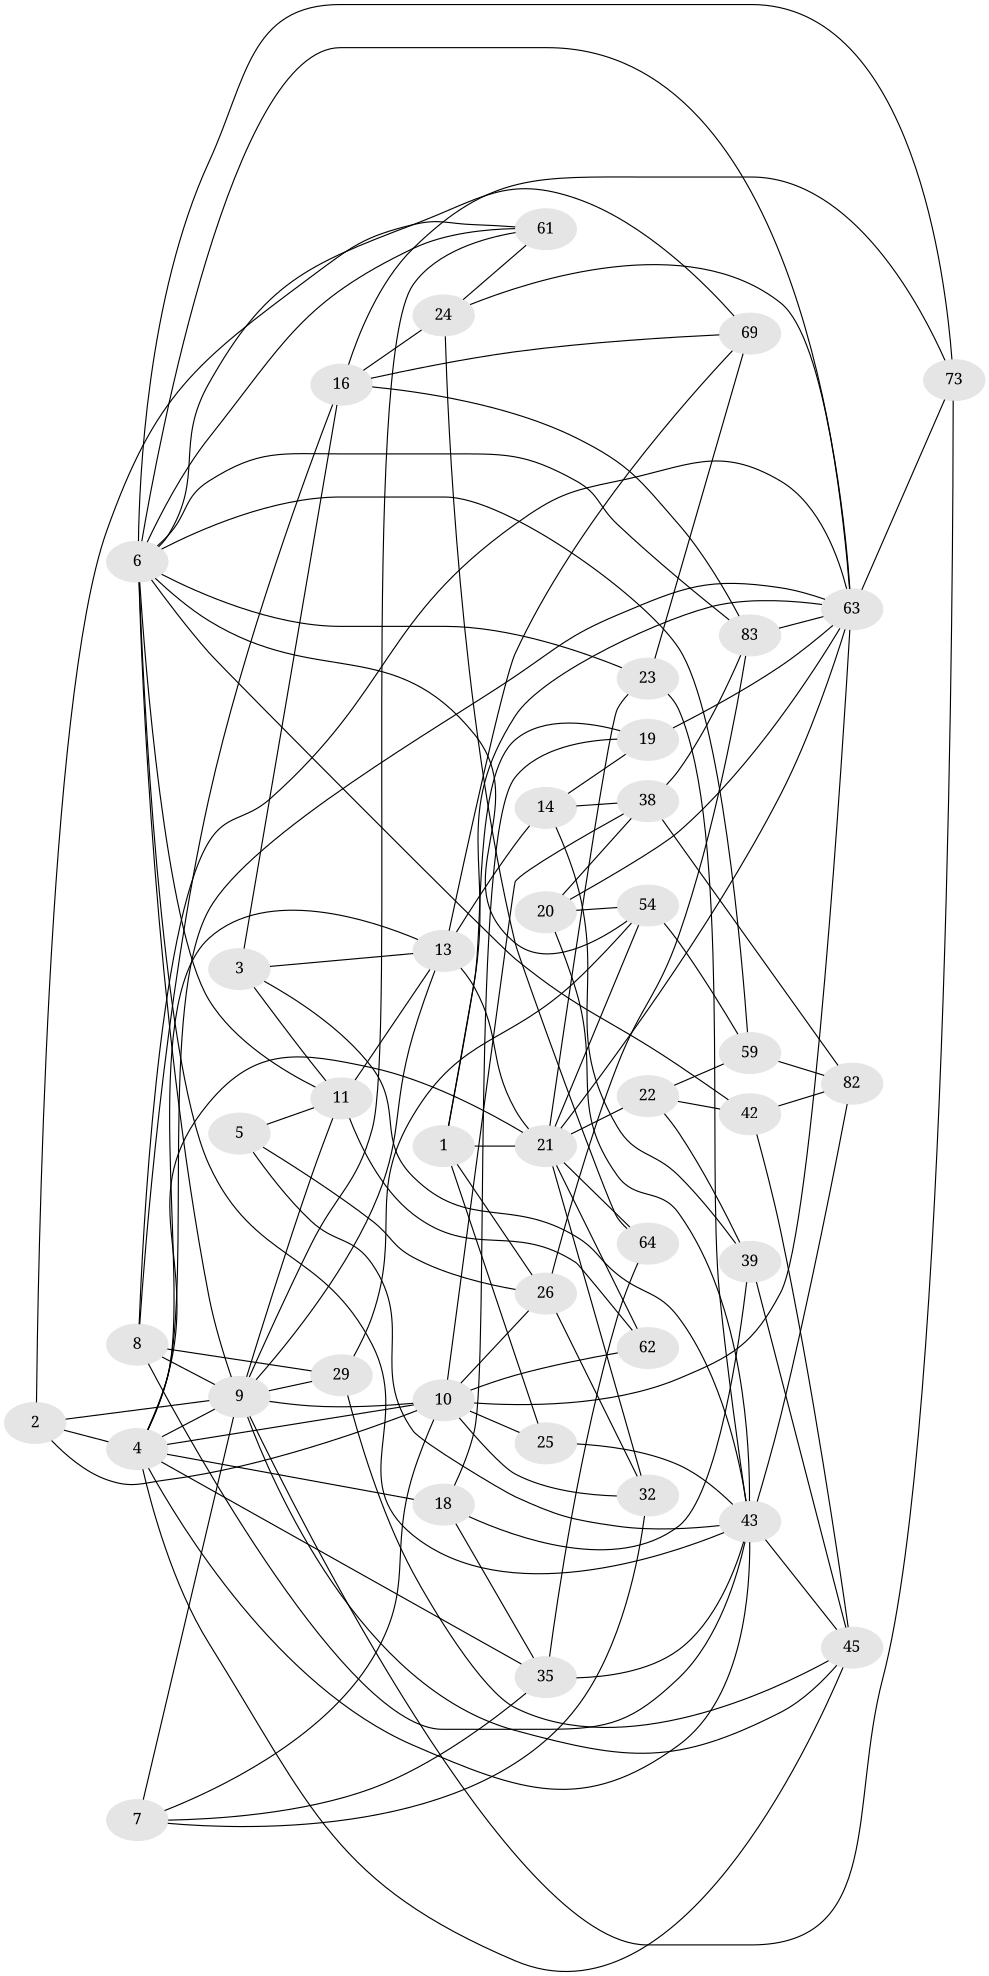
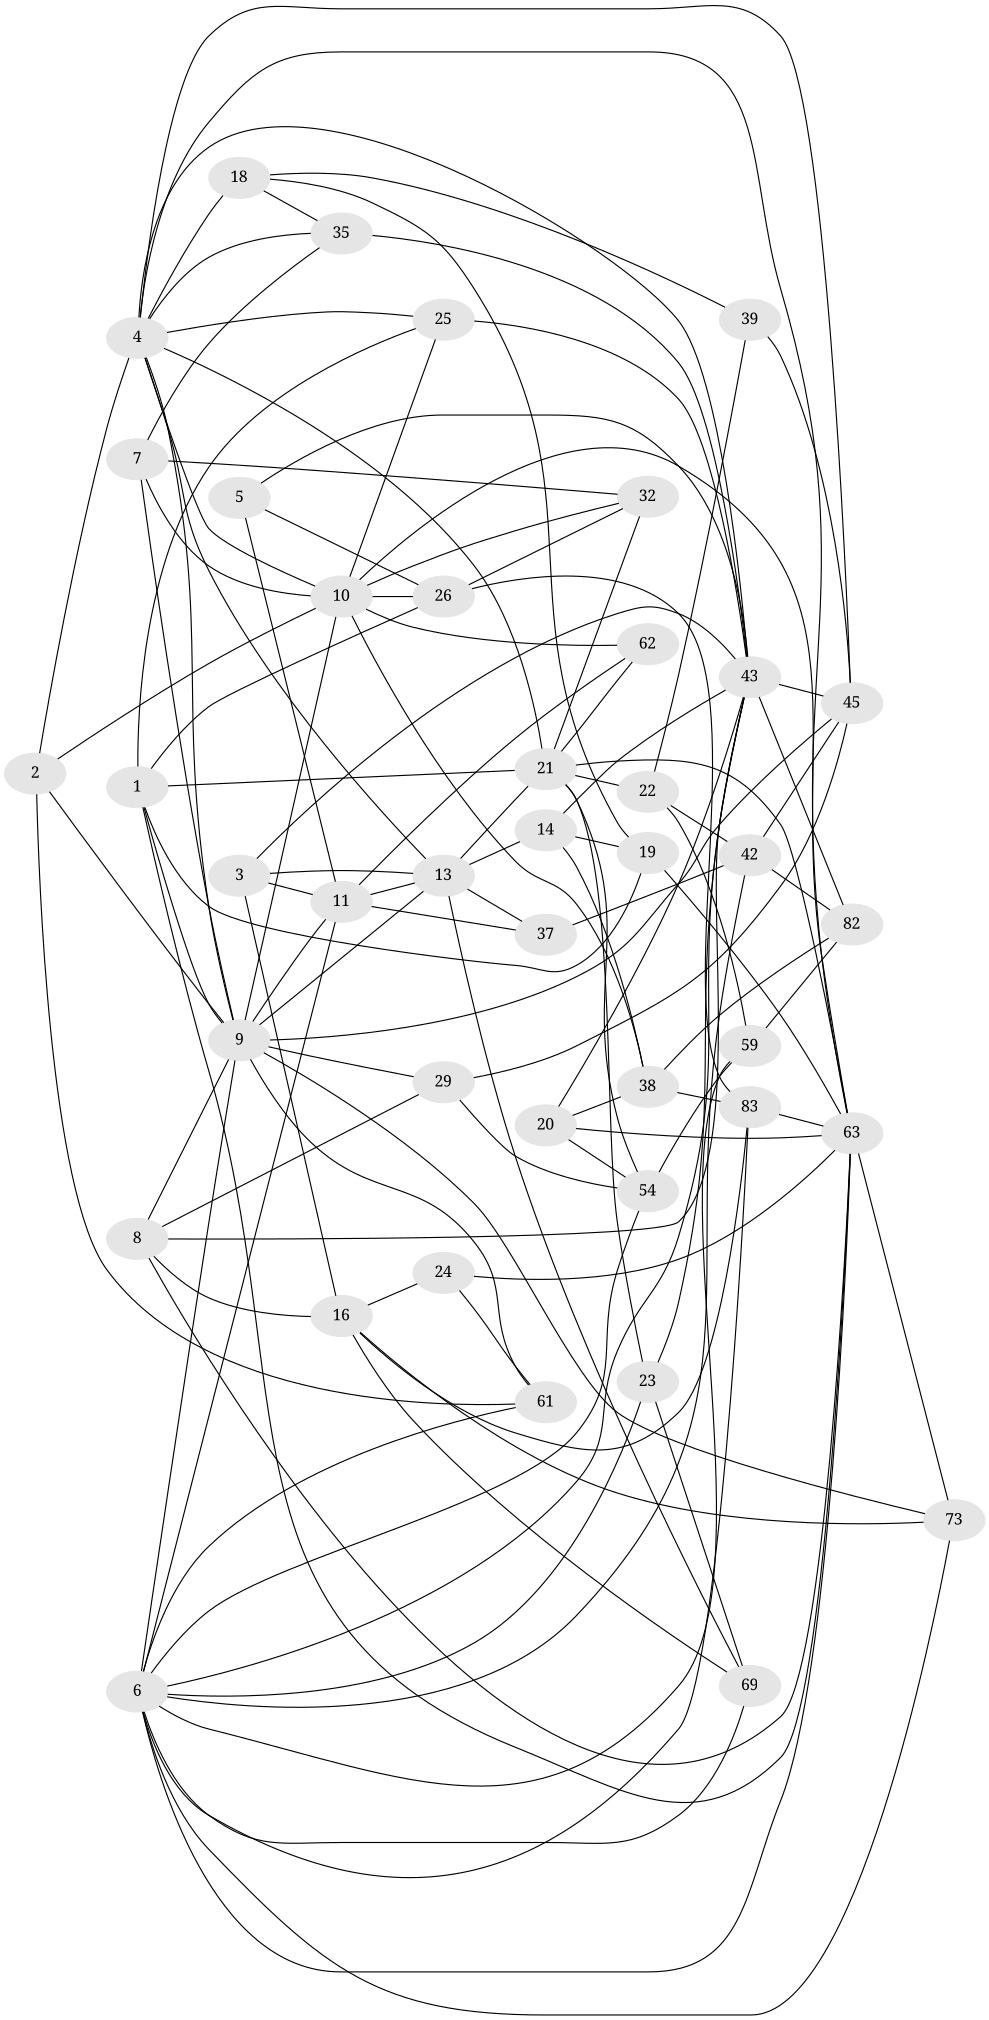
none -> (290, 315)
none -> (177, 918)
none -> (546, 935)
(587, 1002) -> (639, 745)
(648, 1244) -> none
